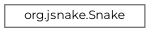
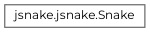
(75, 16) -> (75, 16)
